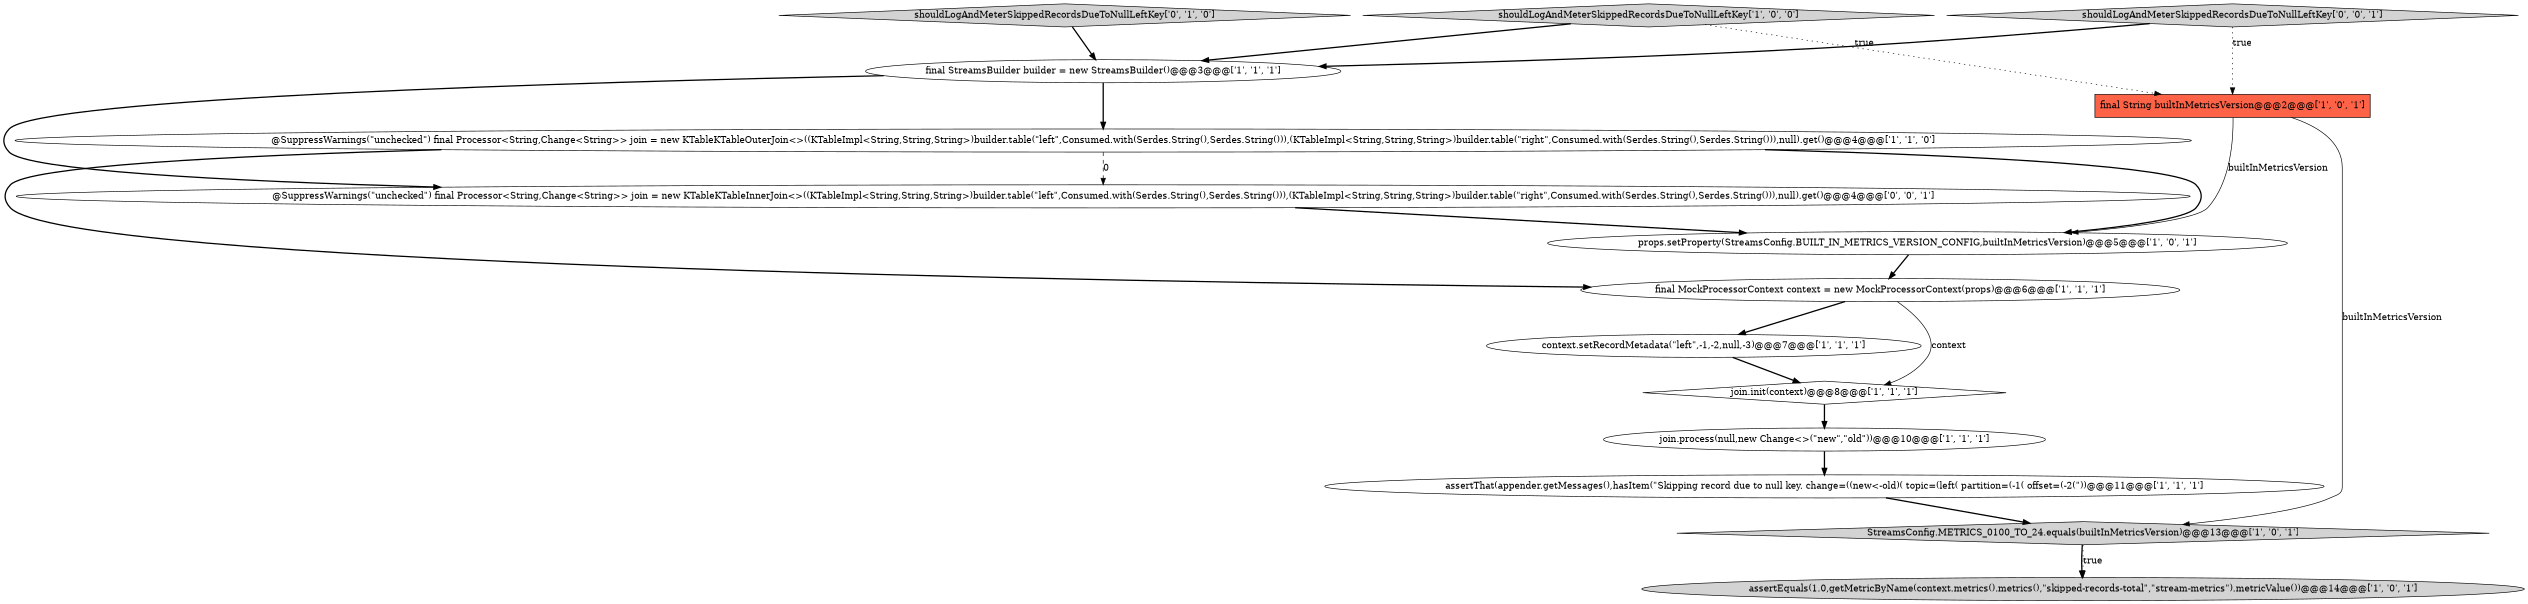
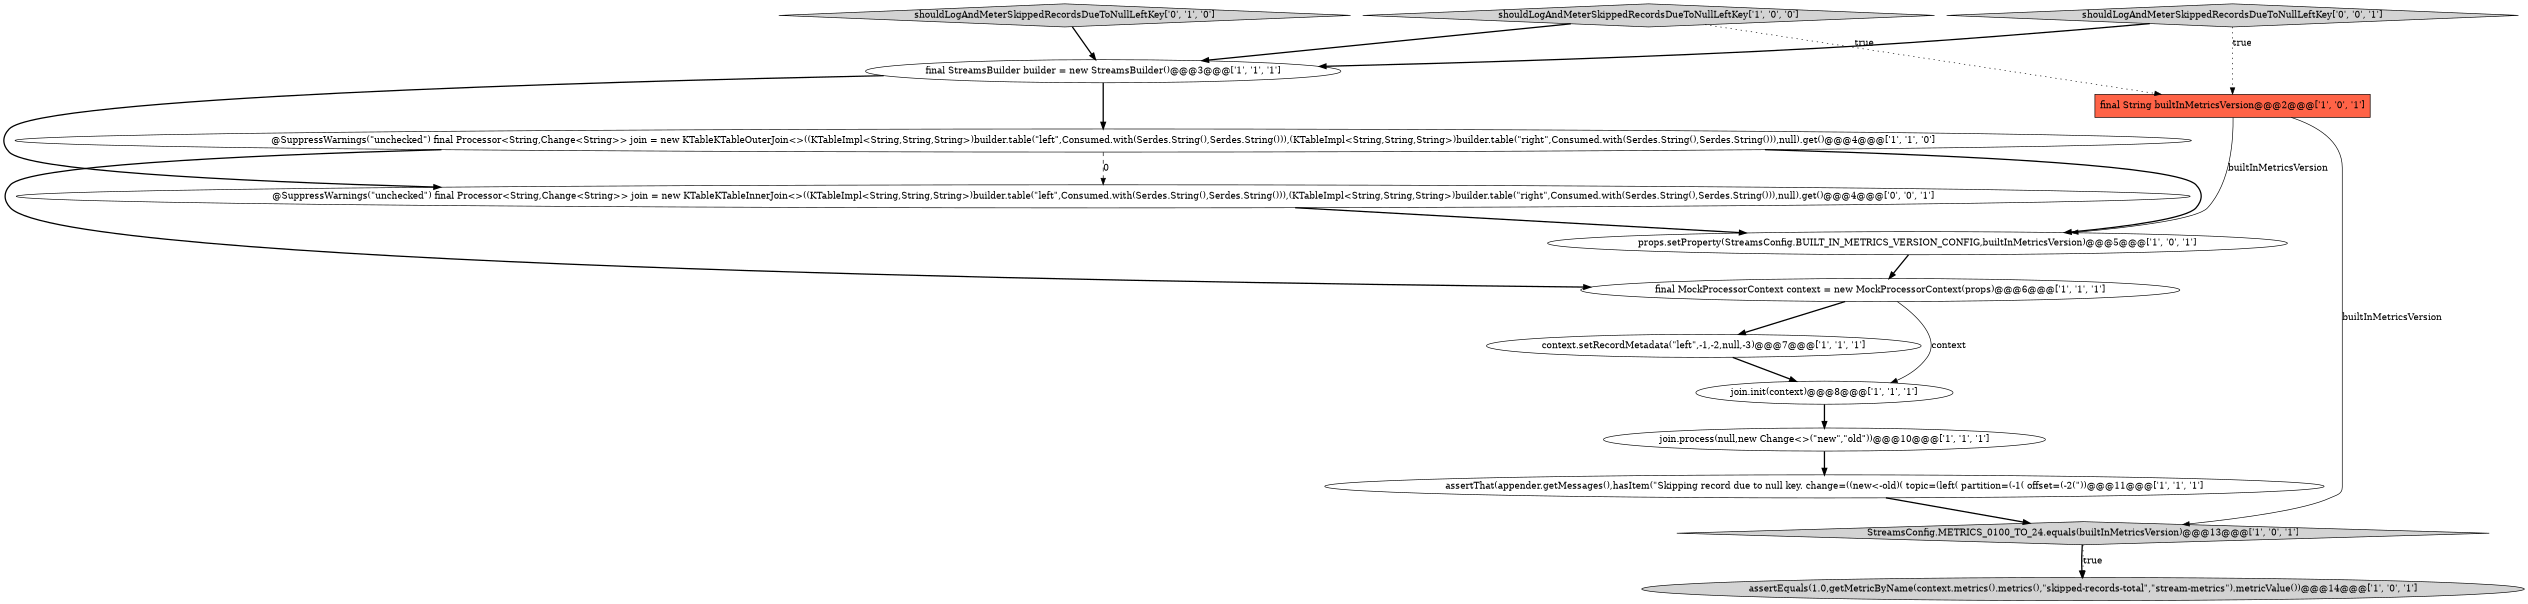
(1824, 393) -> (1824, 393)
